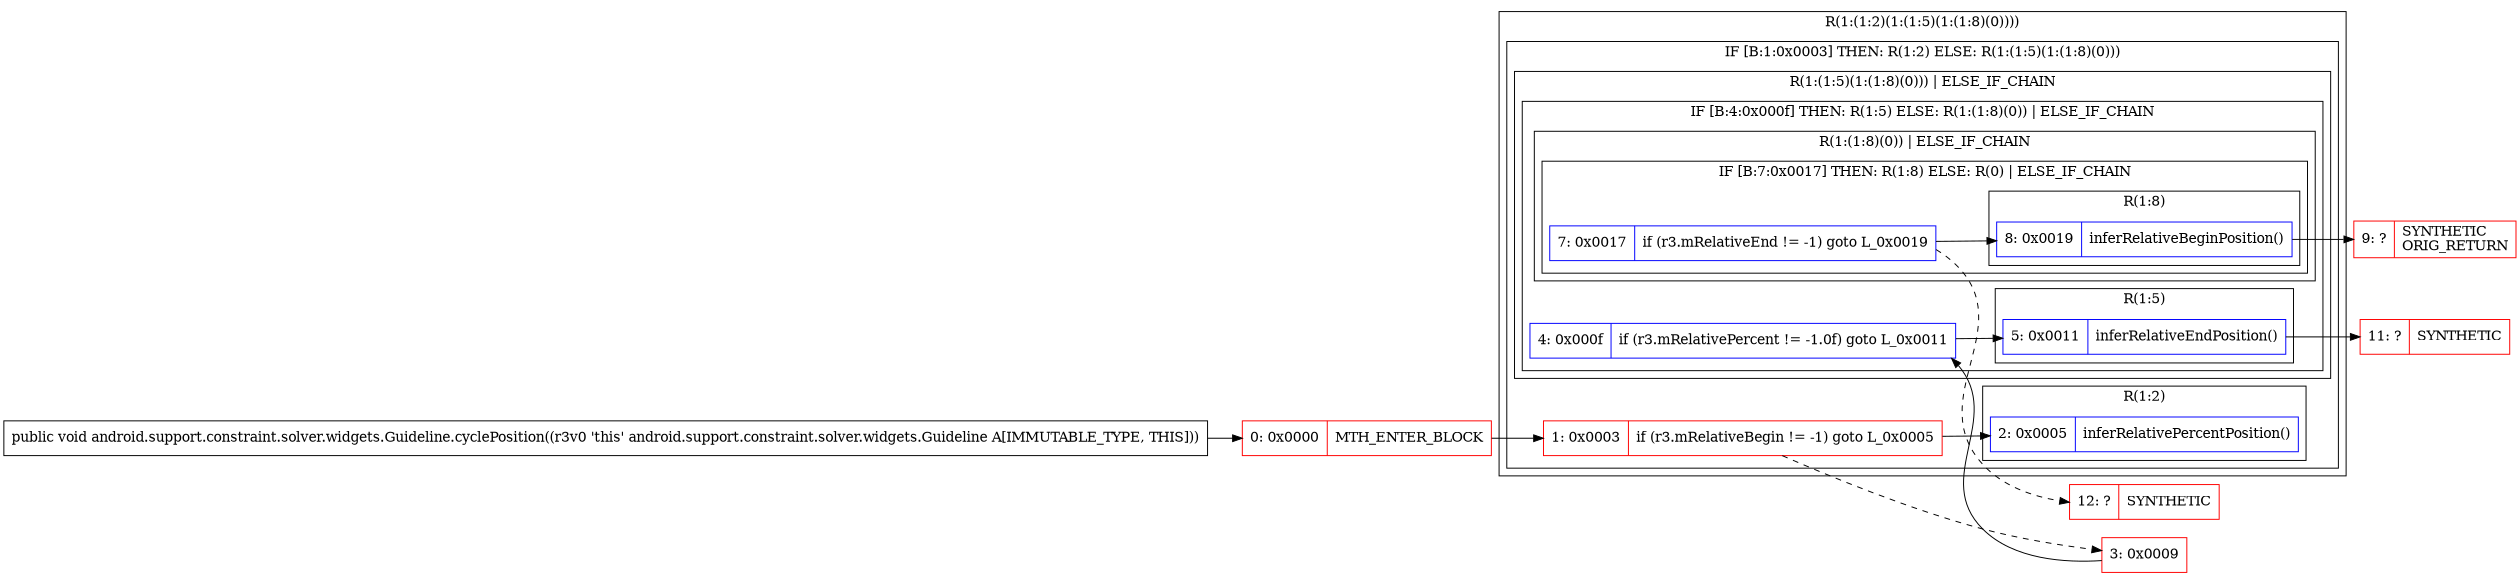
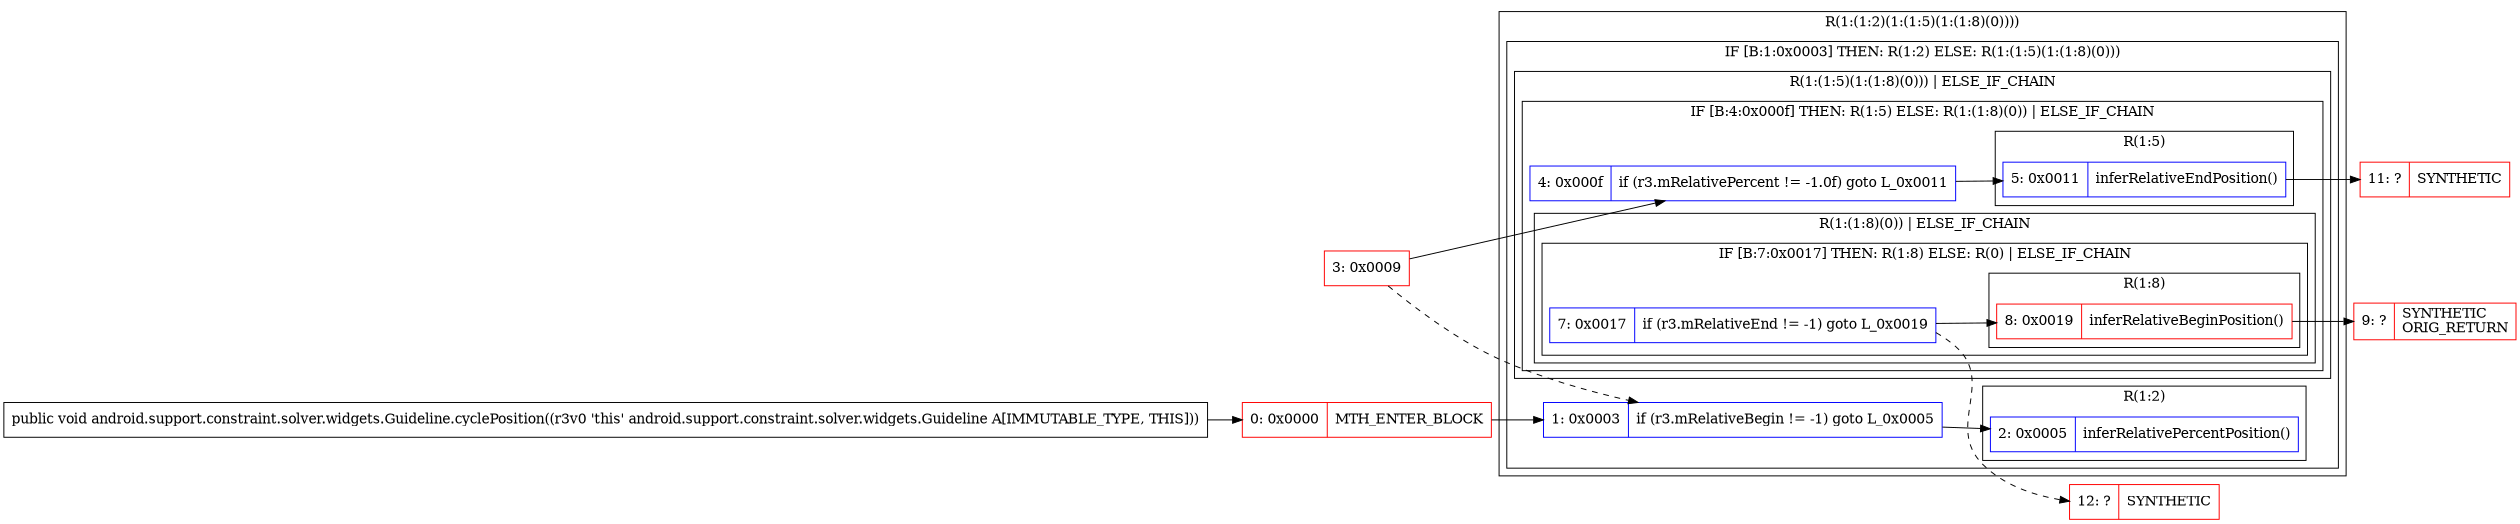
(2144, 239) -> (2144, 321)
(1743, 438) -> (1743, 420)
(1934, 514) -> (1488, 354)
